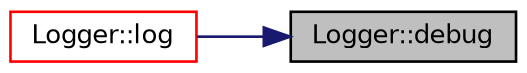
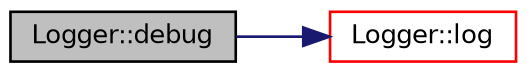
(230, 37) -> (270, 37)
